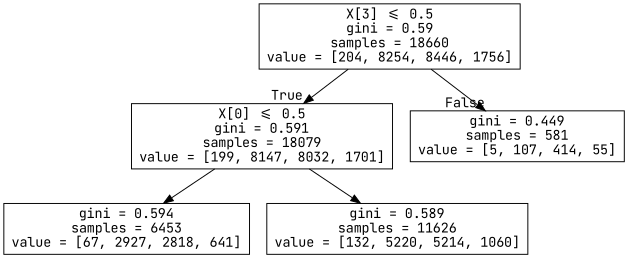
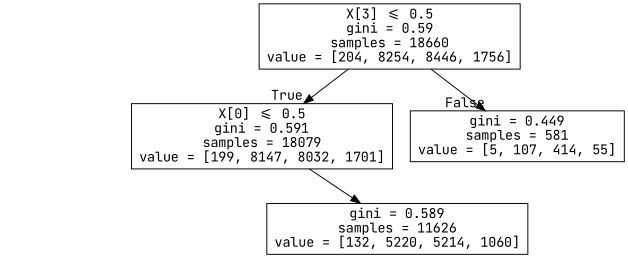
(127, 229) -> none
